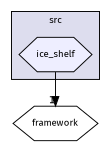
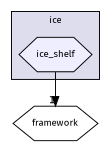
(56, 21) -> (56, 21)
